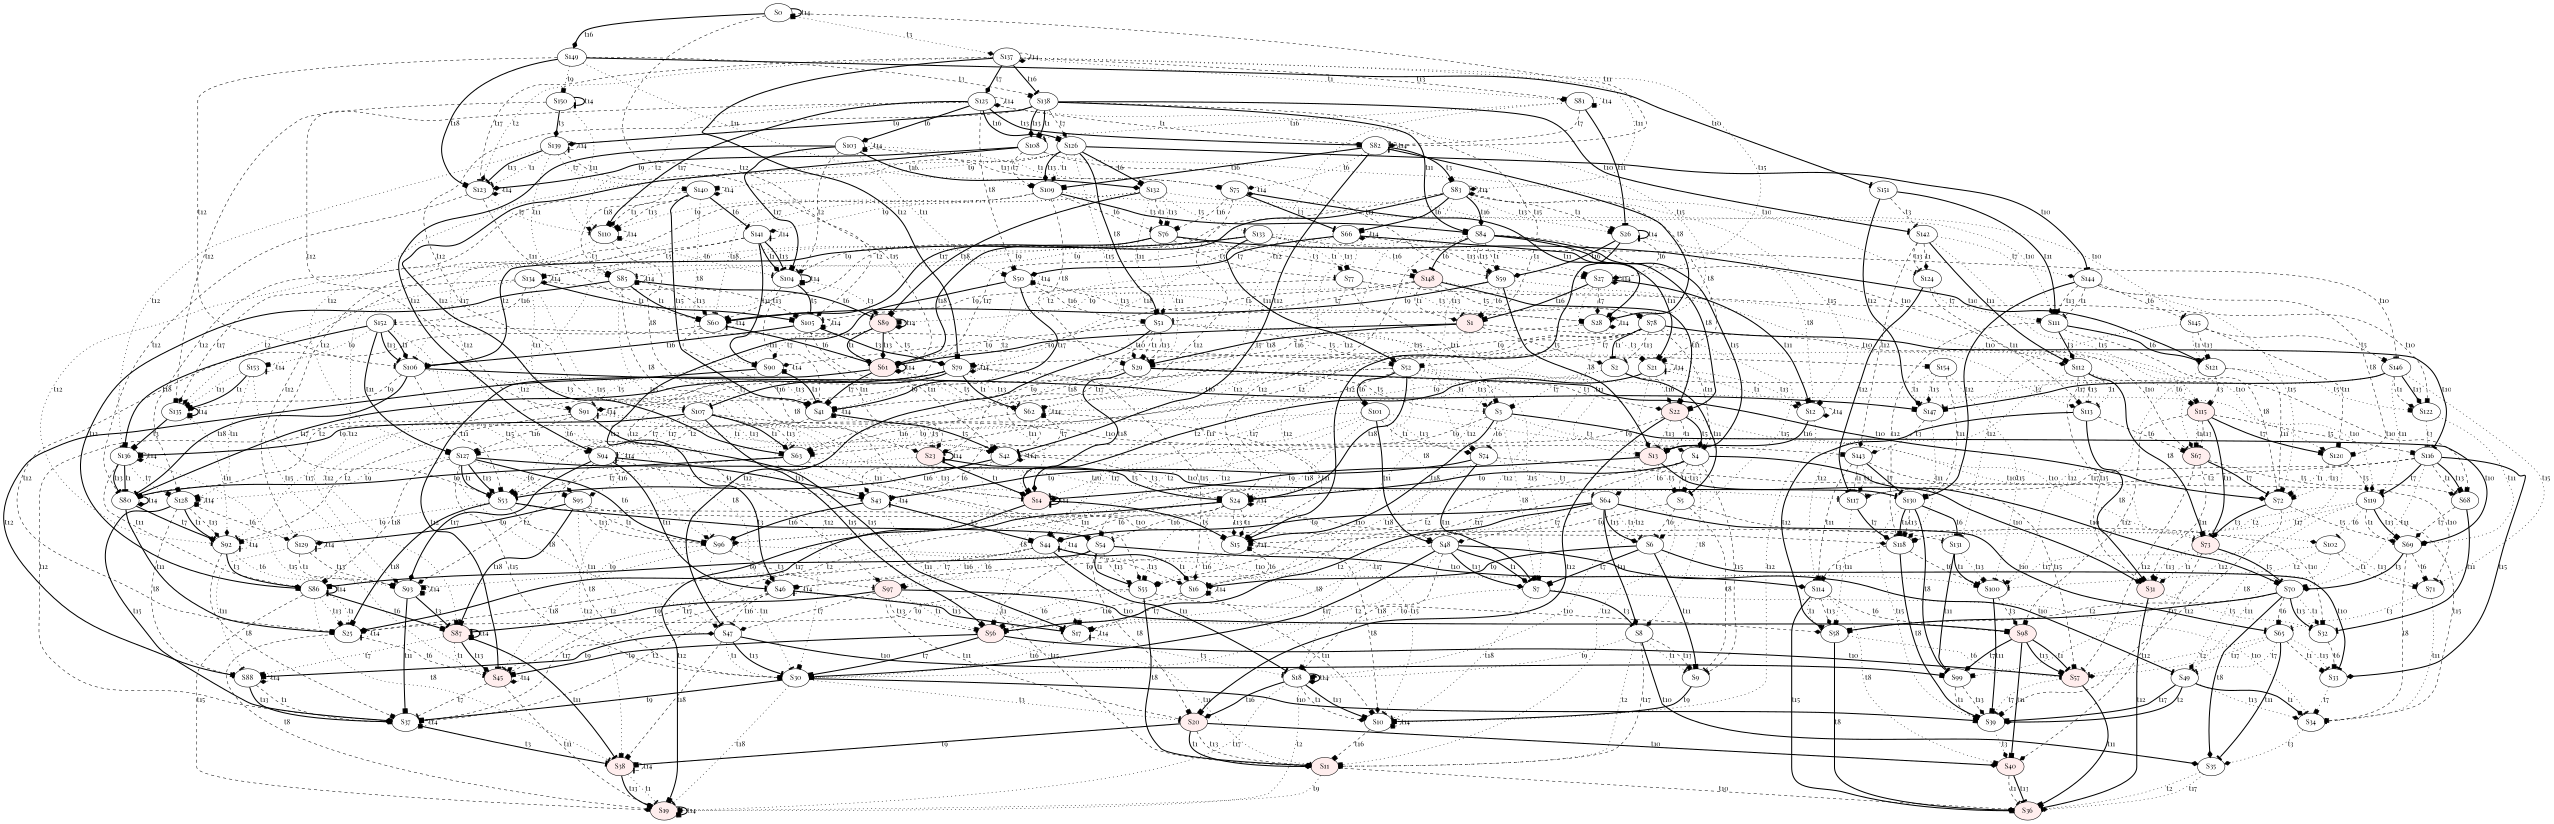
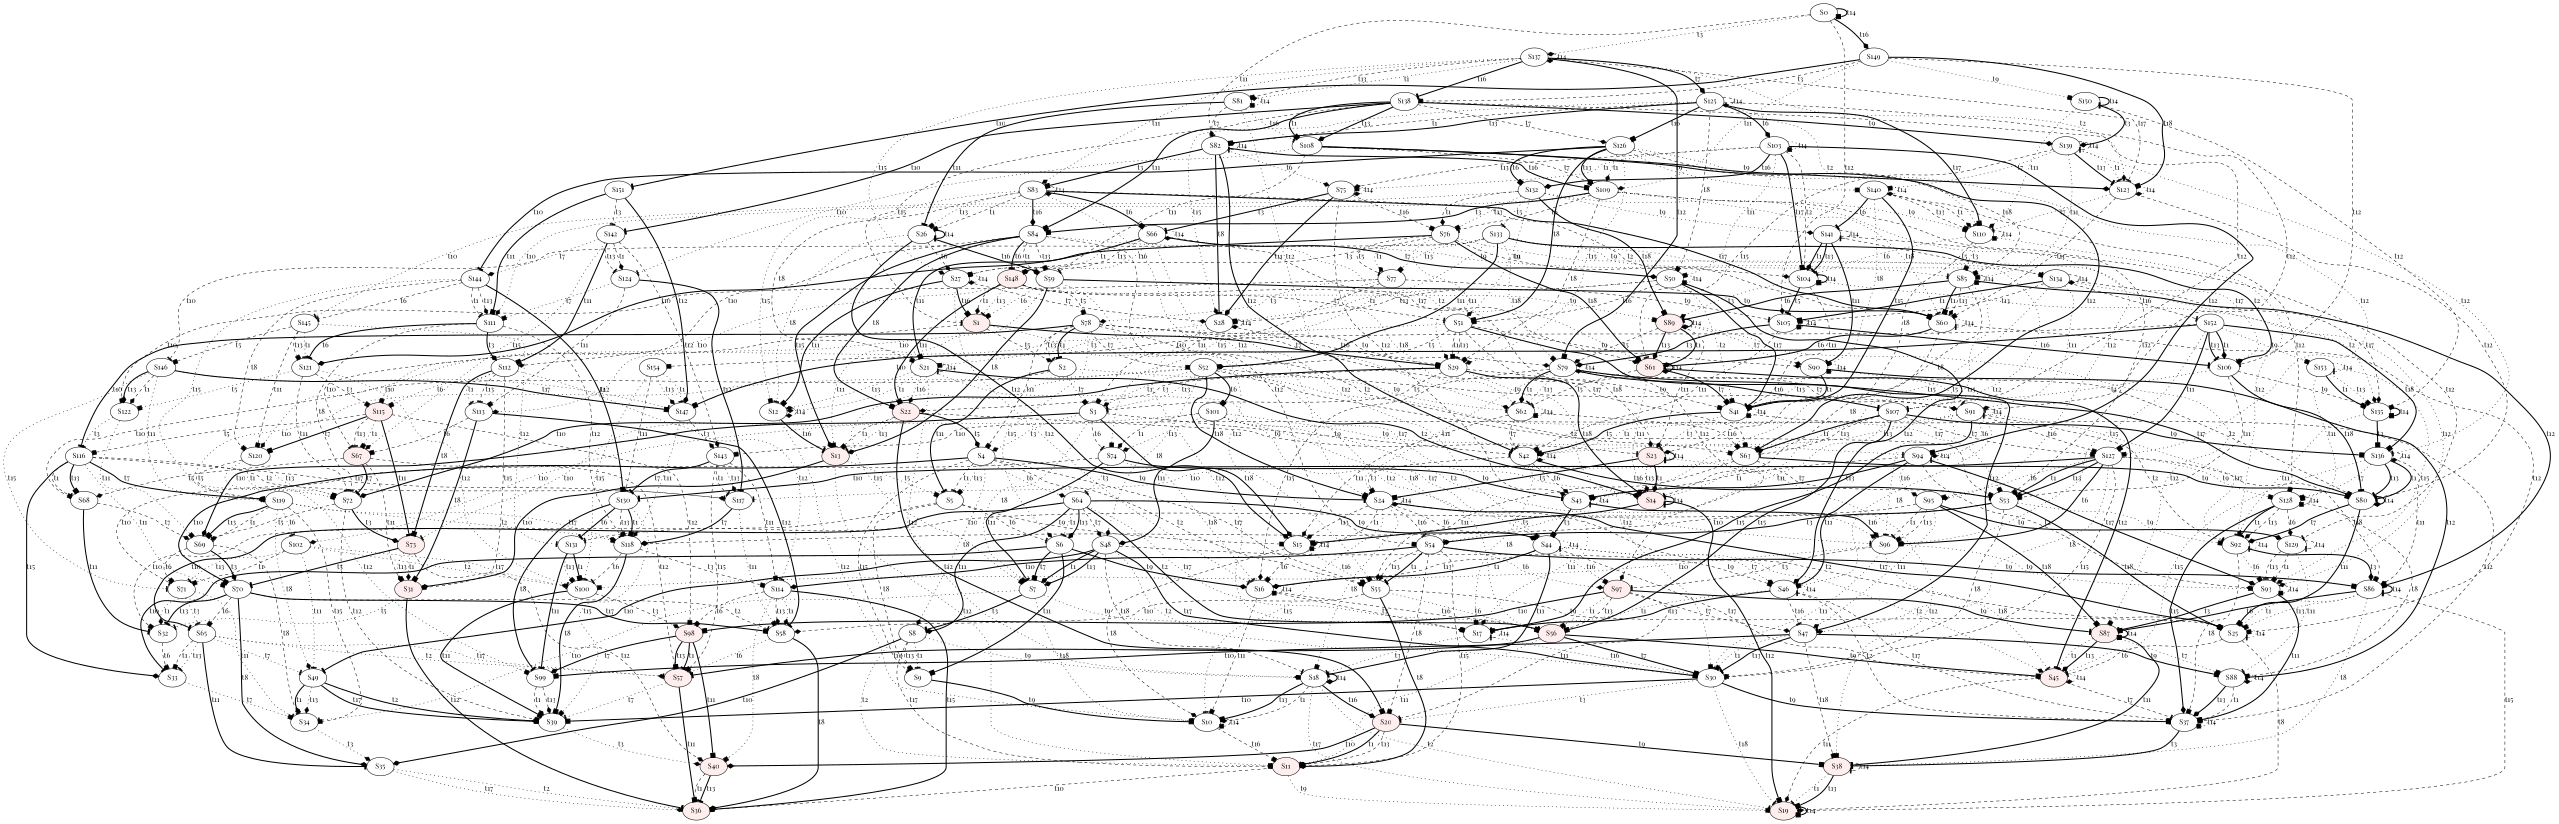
(1190, 332) -> none
(1168, 391) -> (1520, 351)
(1275, 476) -> none
